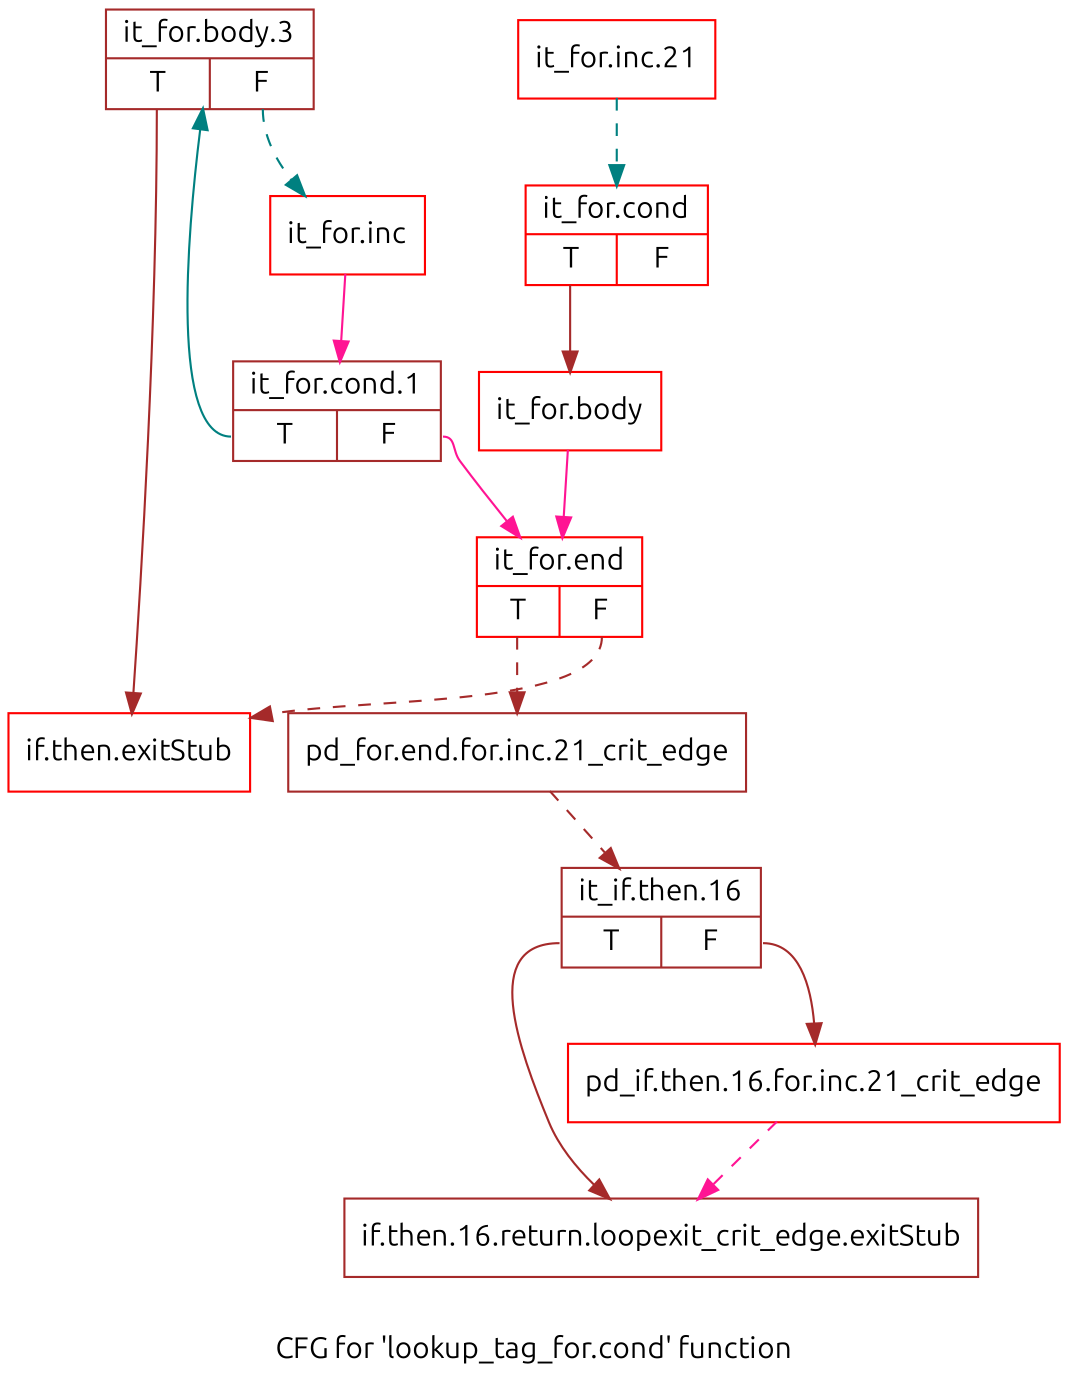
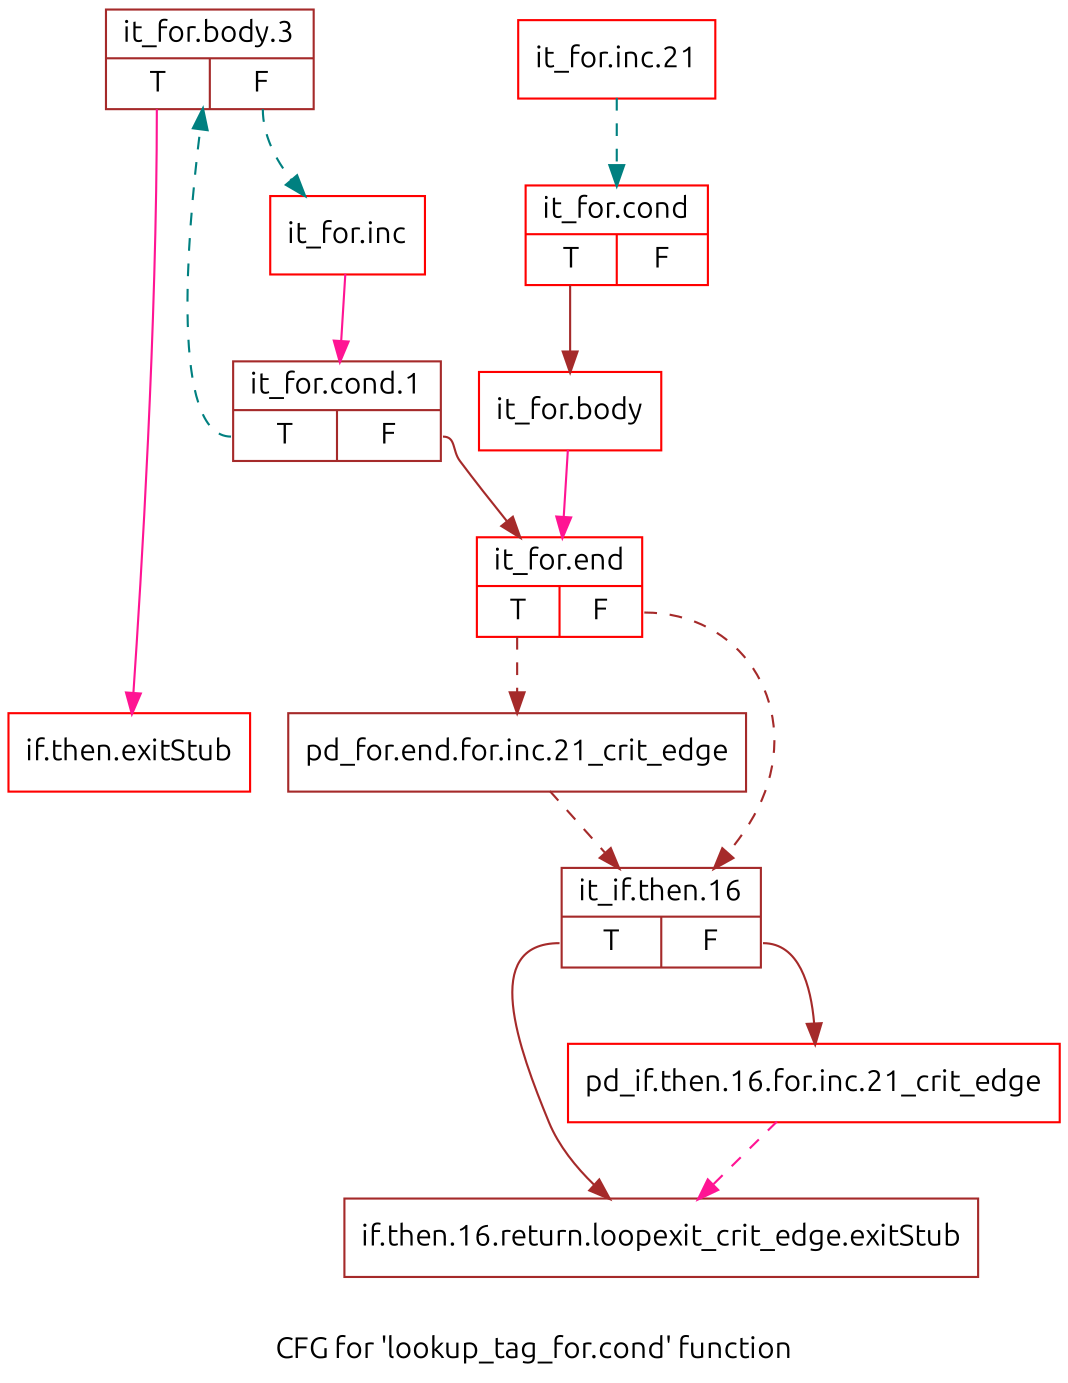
(188, 291) -> (188, 291)
(150, 401) -> (150, 401)
(473, 479) -> (473, 479)
(448, 698) -> (768, 702)
